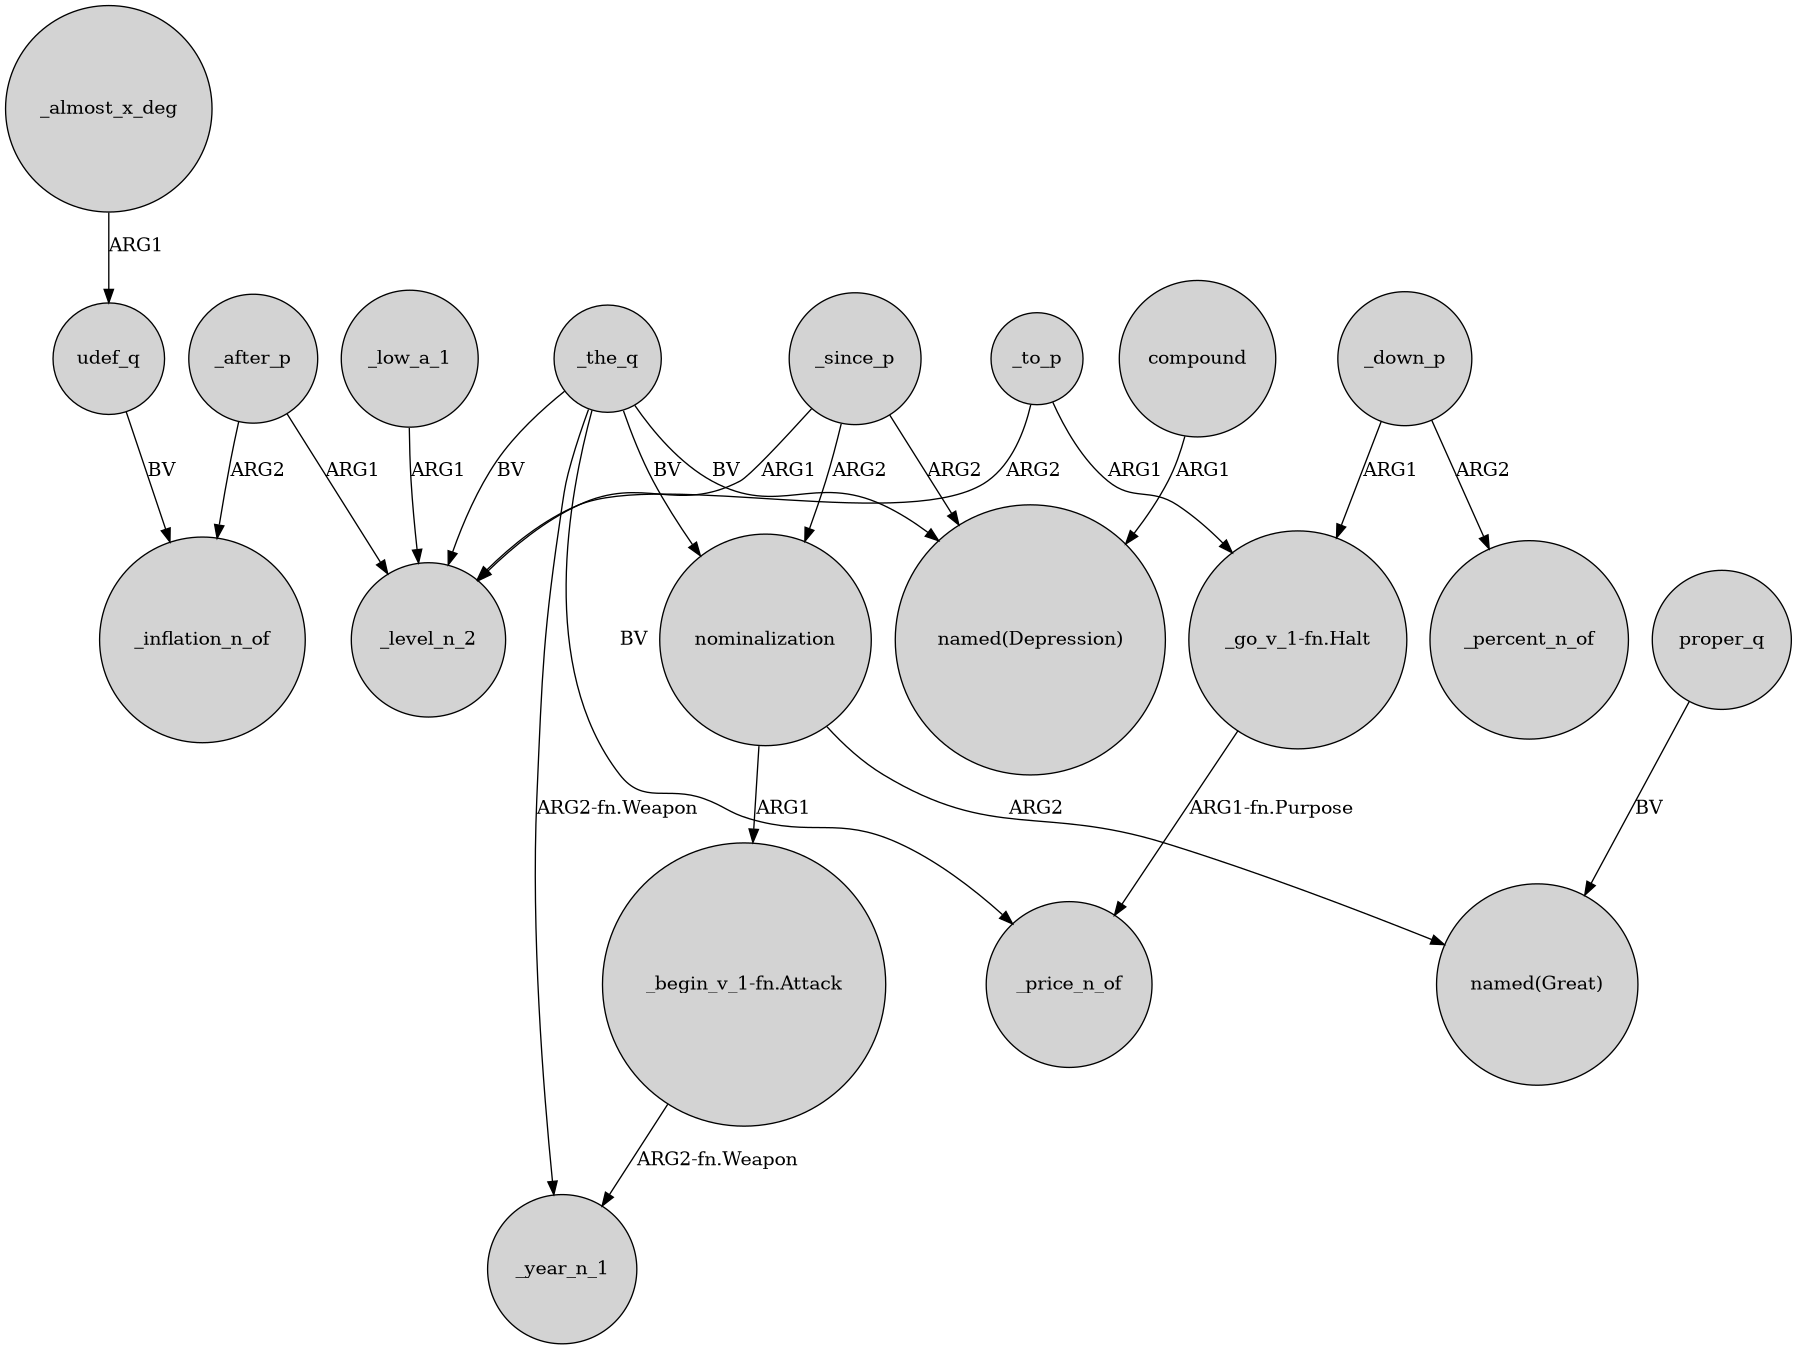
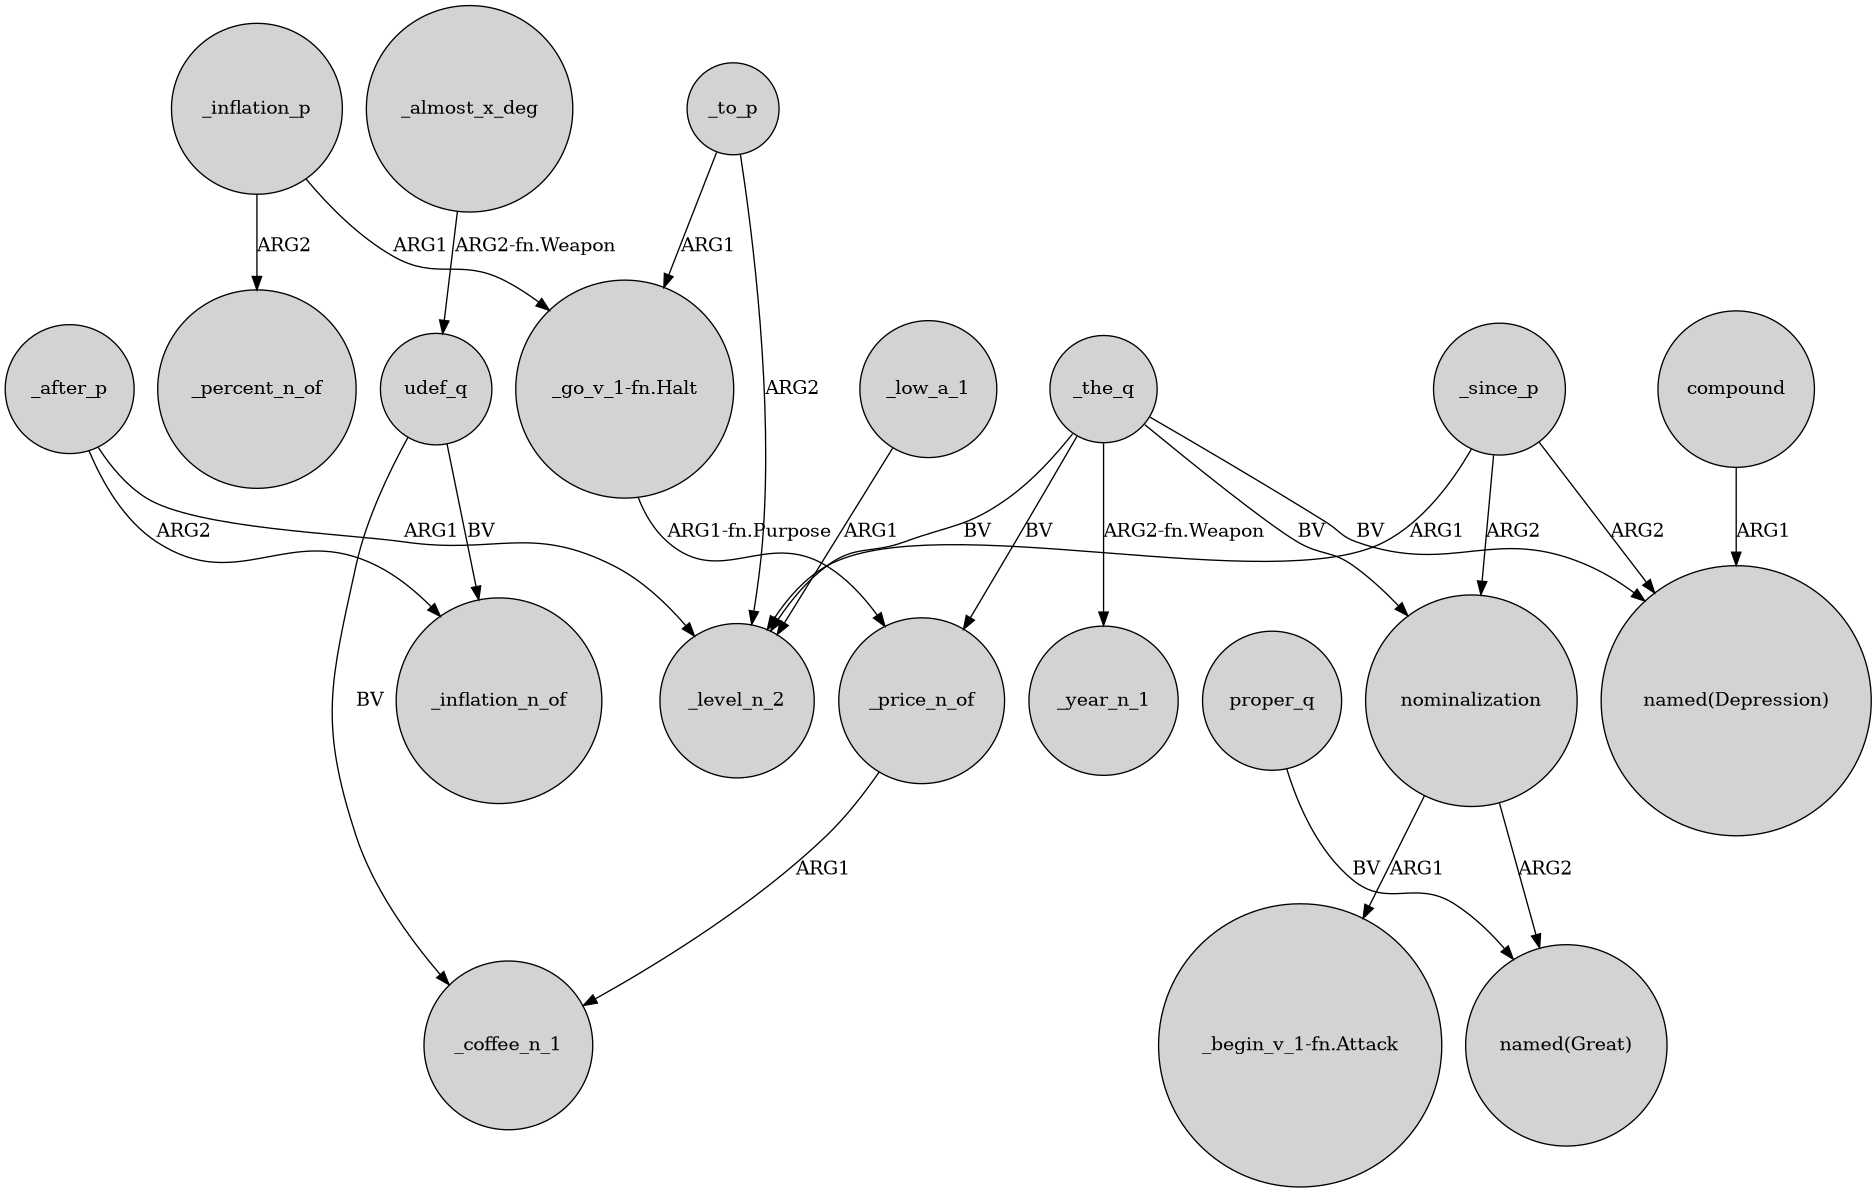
(136, 246) -> (536, 246)
(1405, 359) -> (257, 109)
none -> (508, 1045)
(639, 1149) -> none
